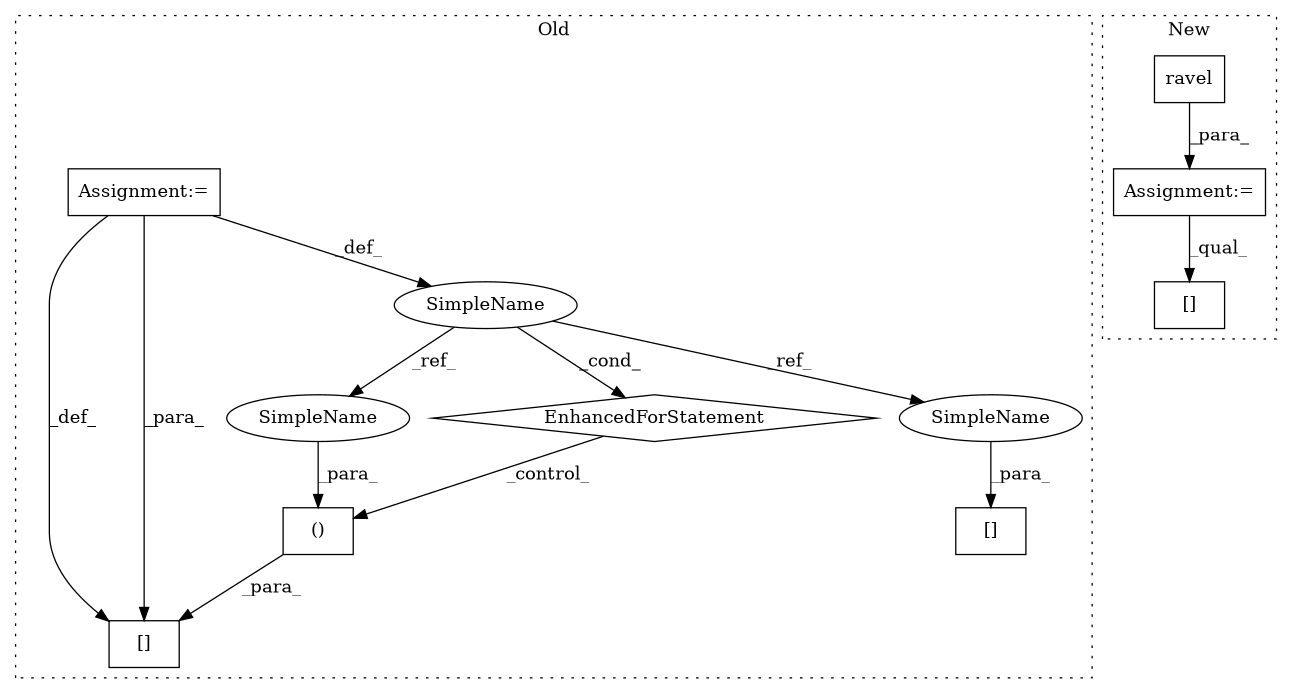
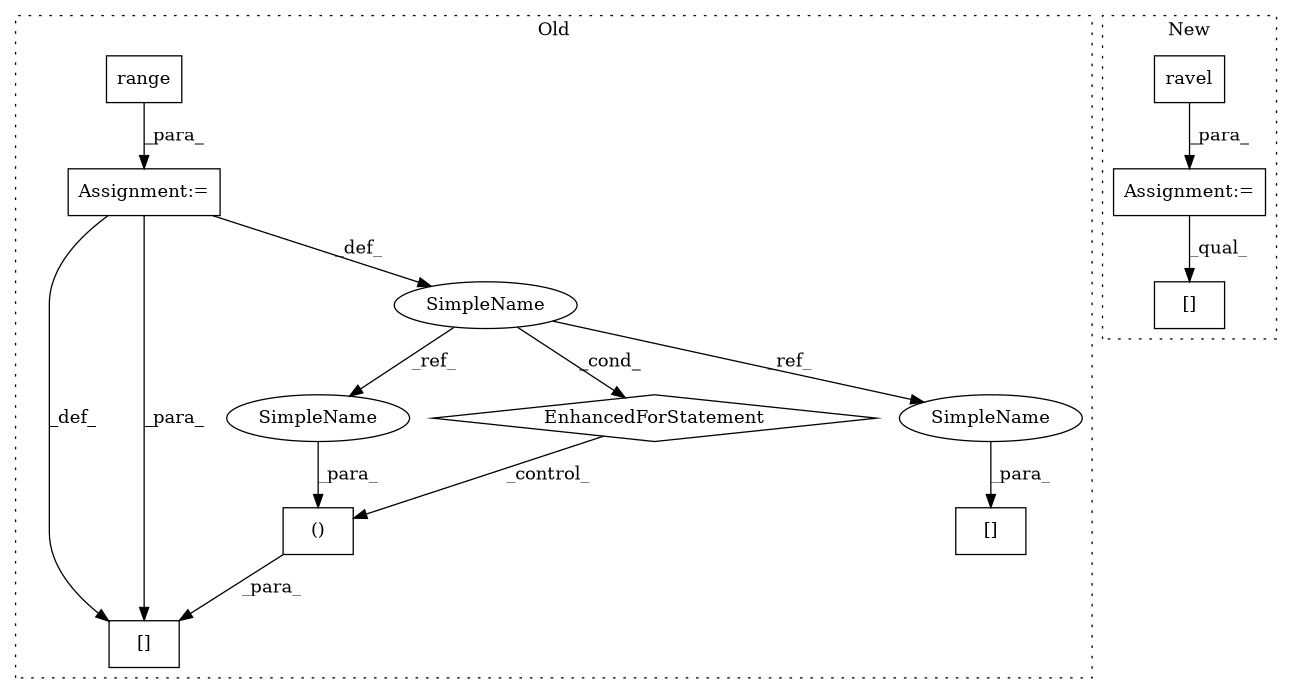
none -> (144, 79)
